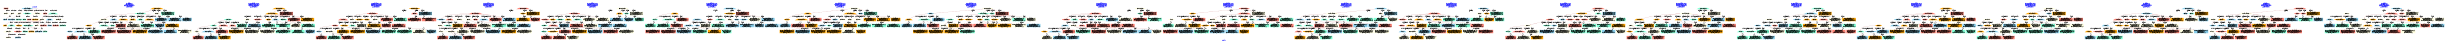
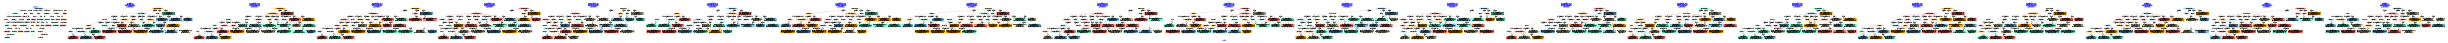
(6, 11) -> (33, 16)
(39, 32) -> (27, 32)
